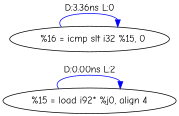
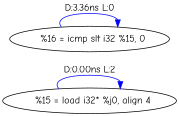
(90, 101) -> (90, 101)
